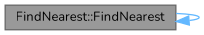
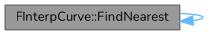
(91, 17) -> (92, 17)
